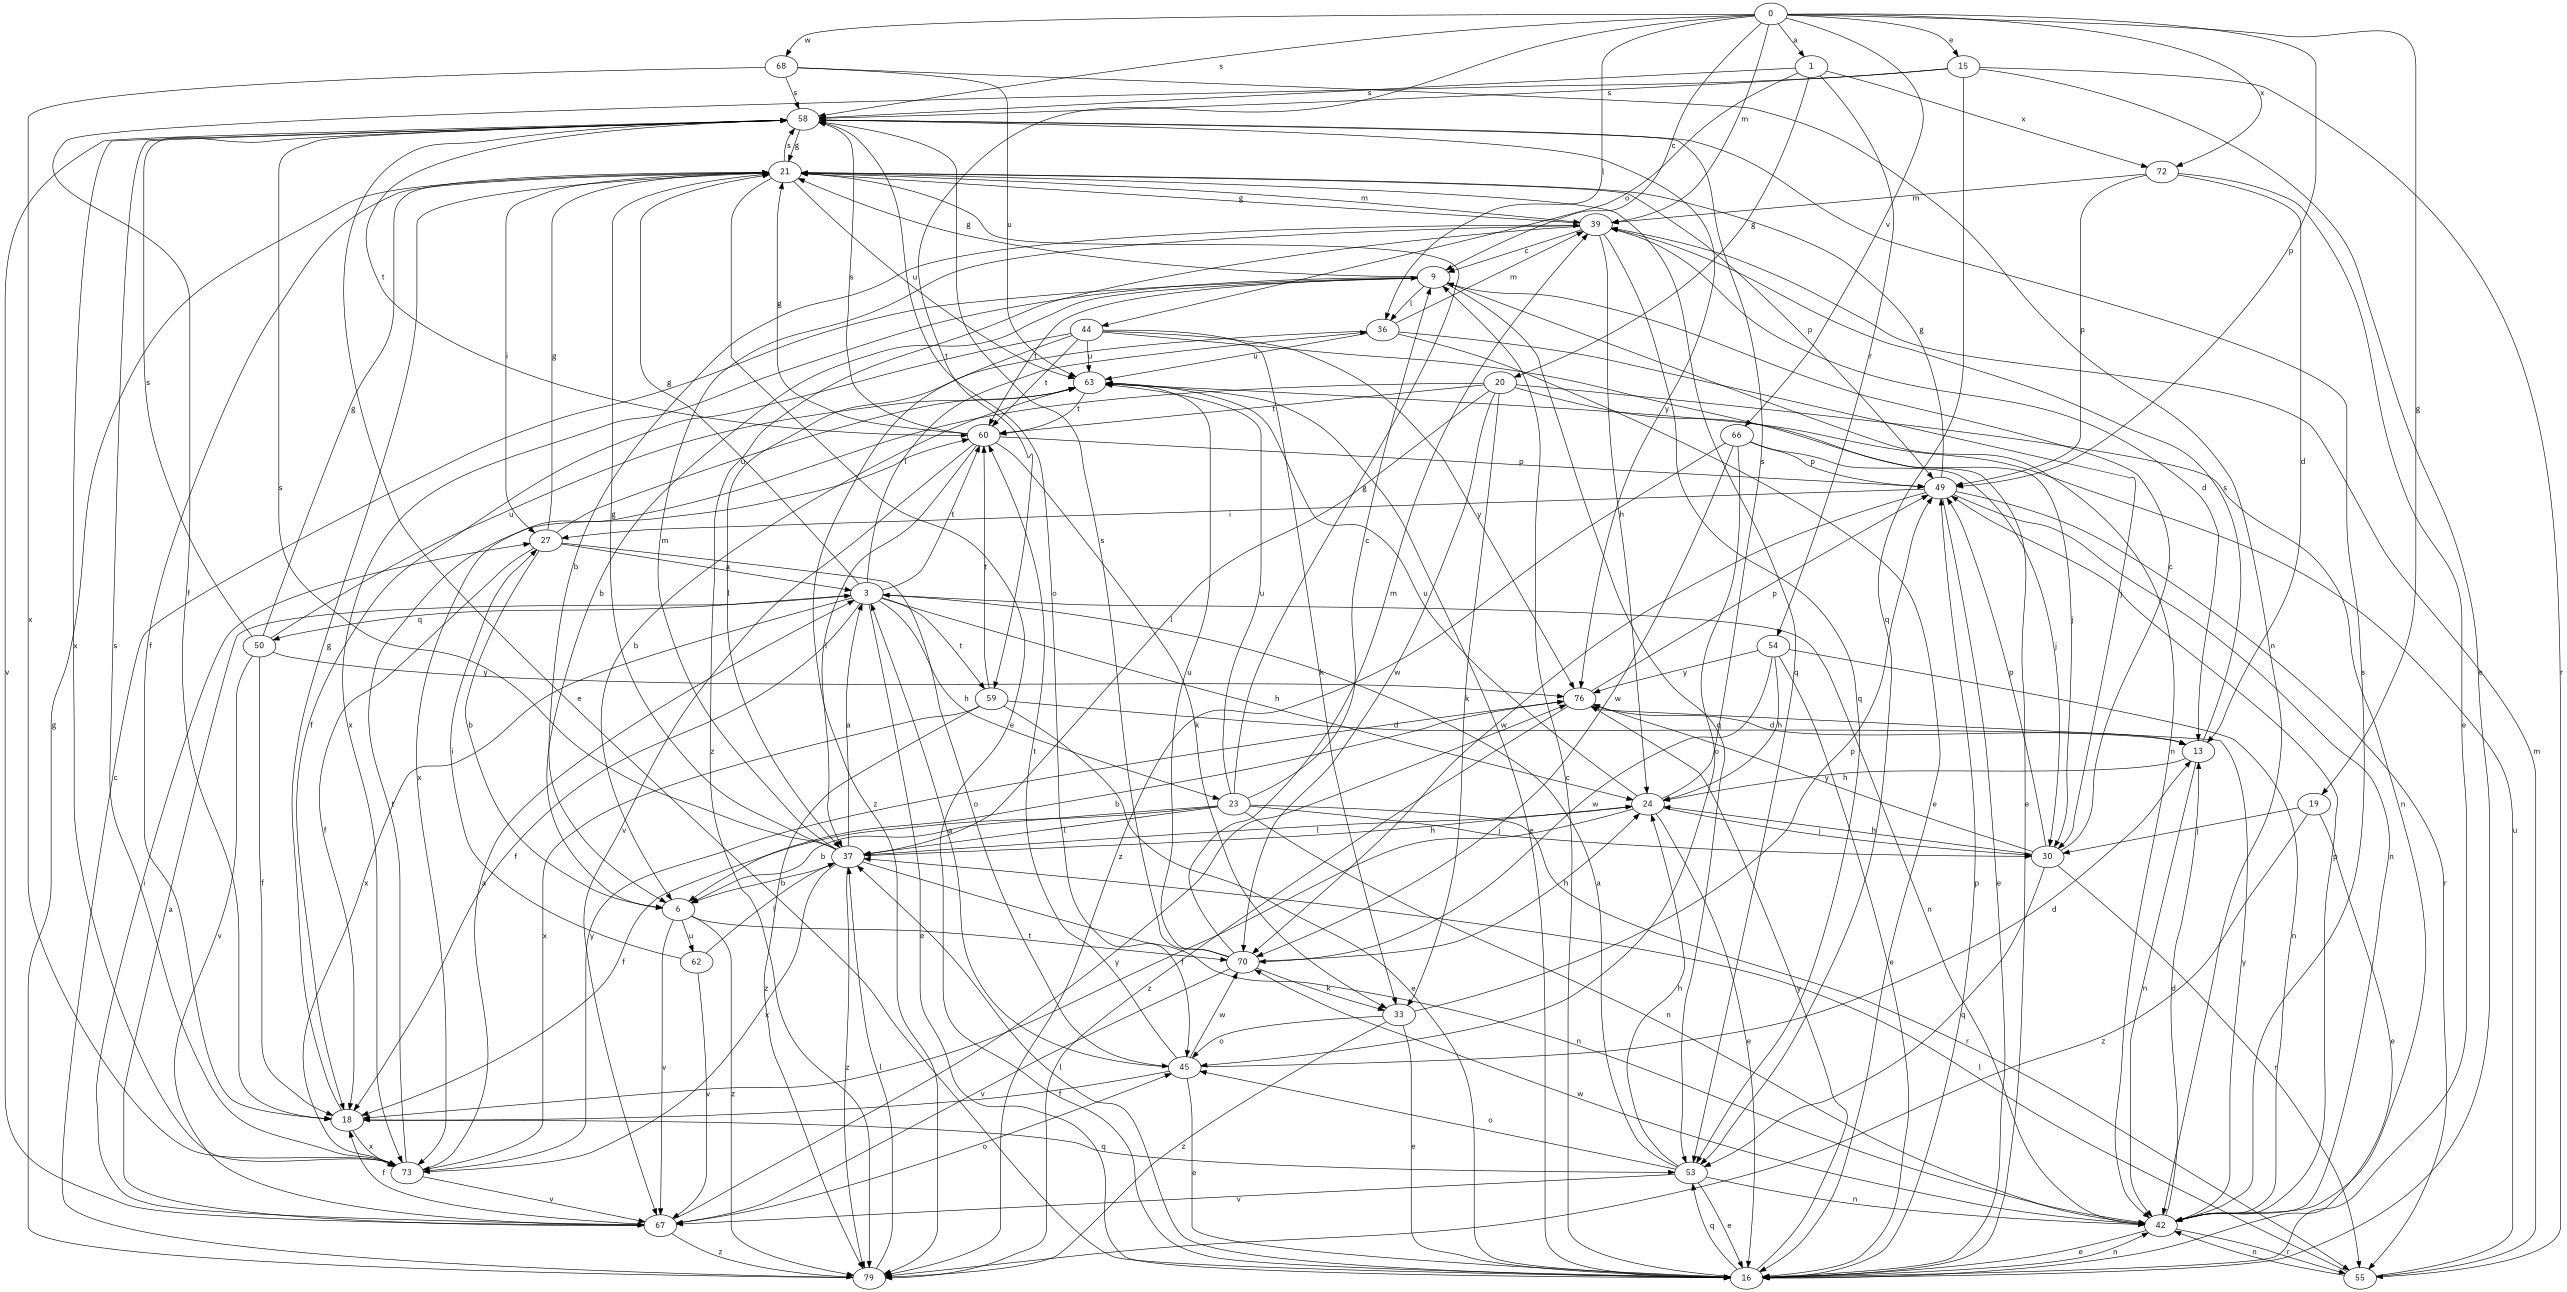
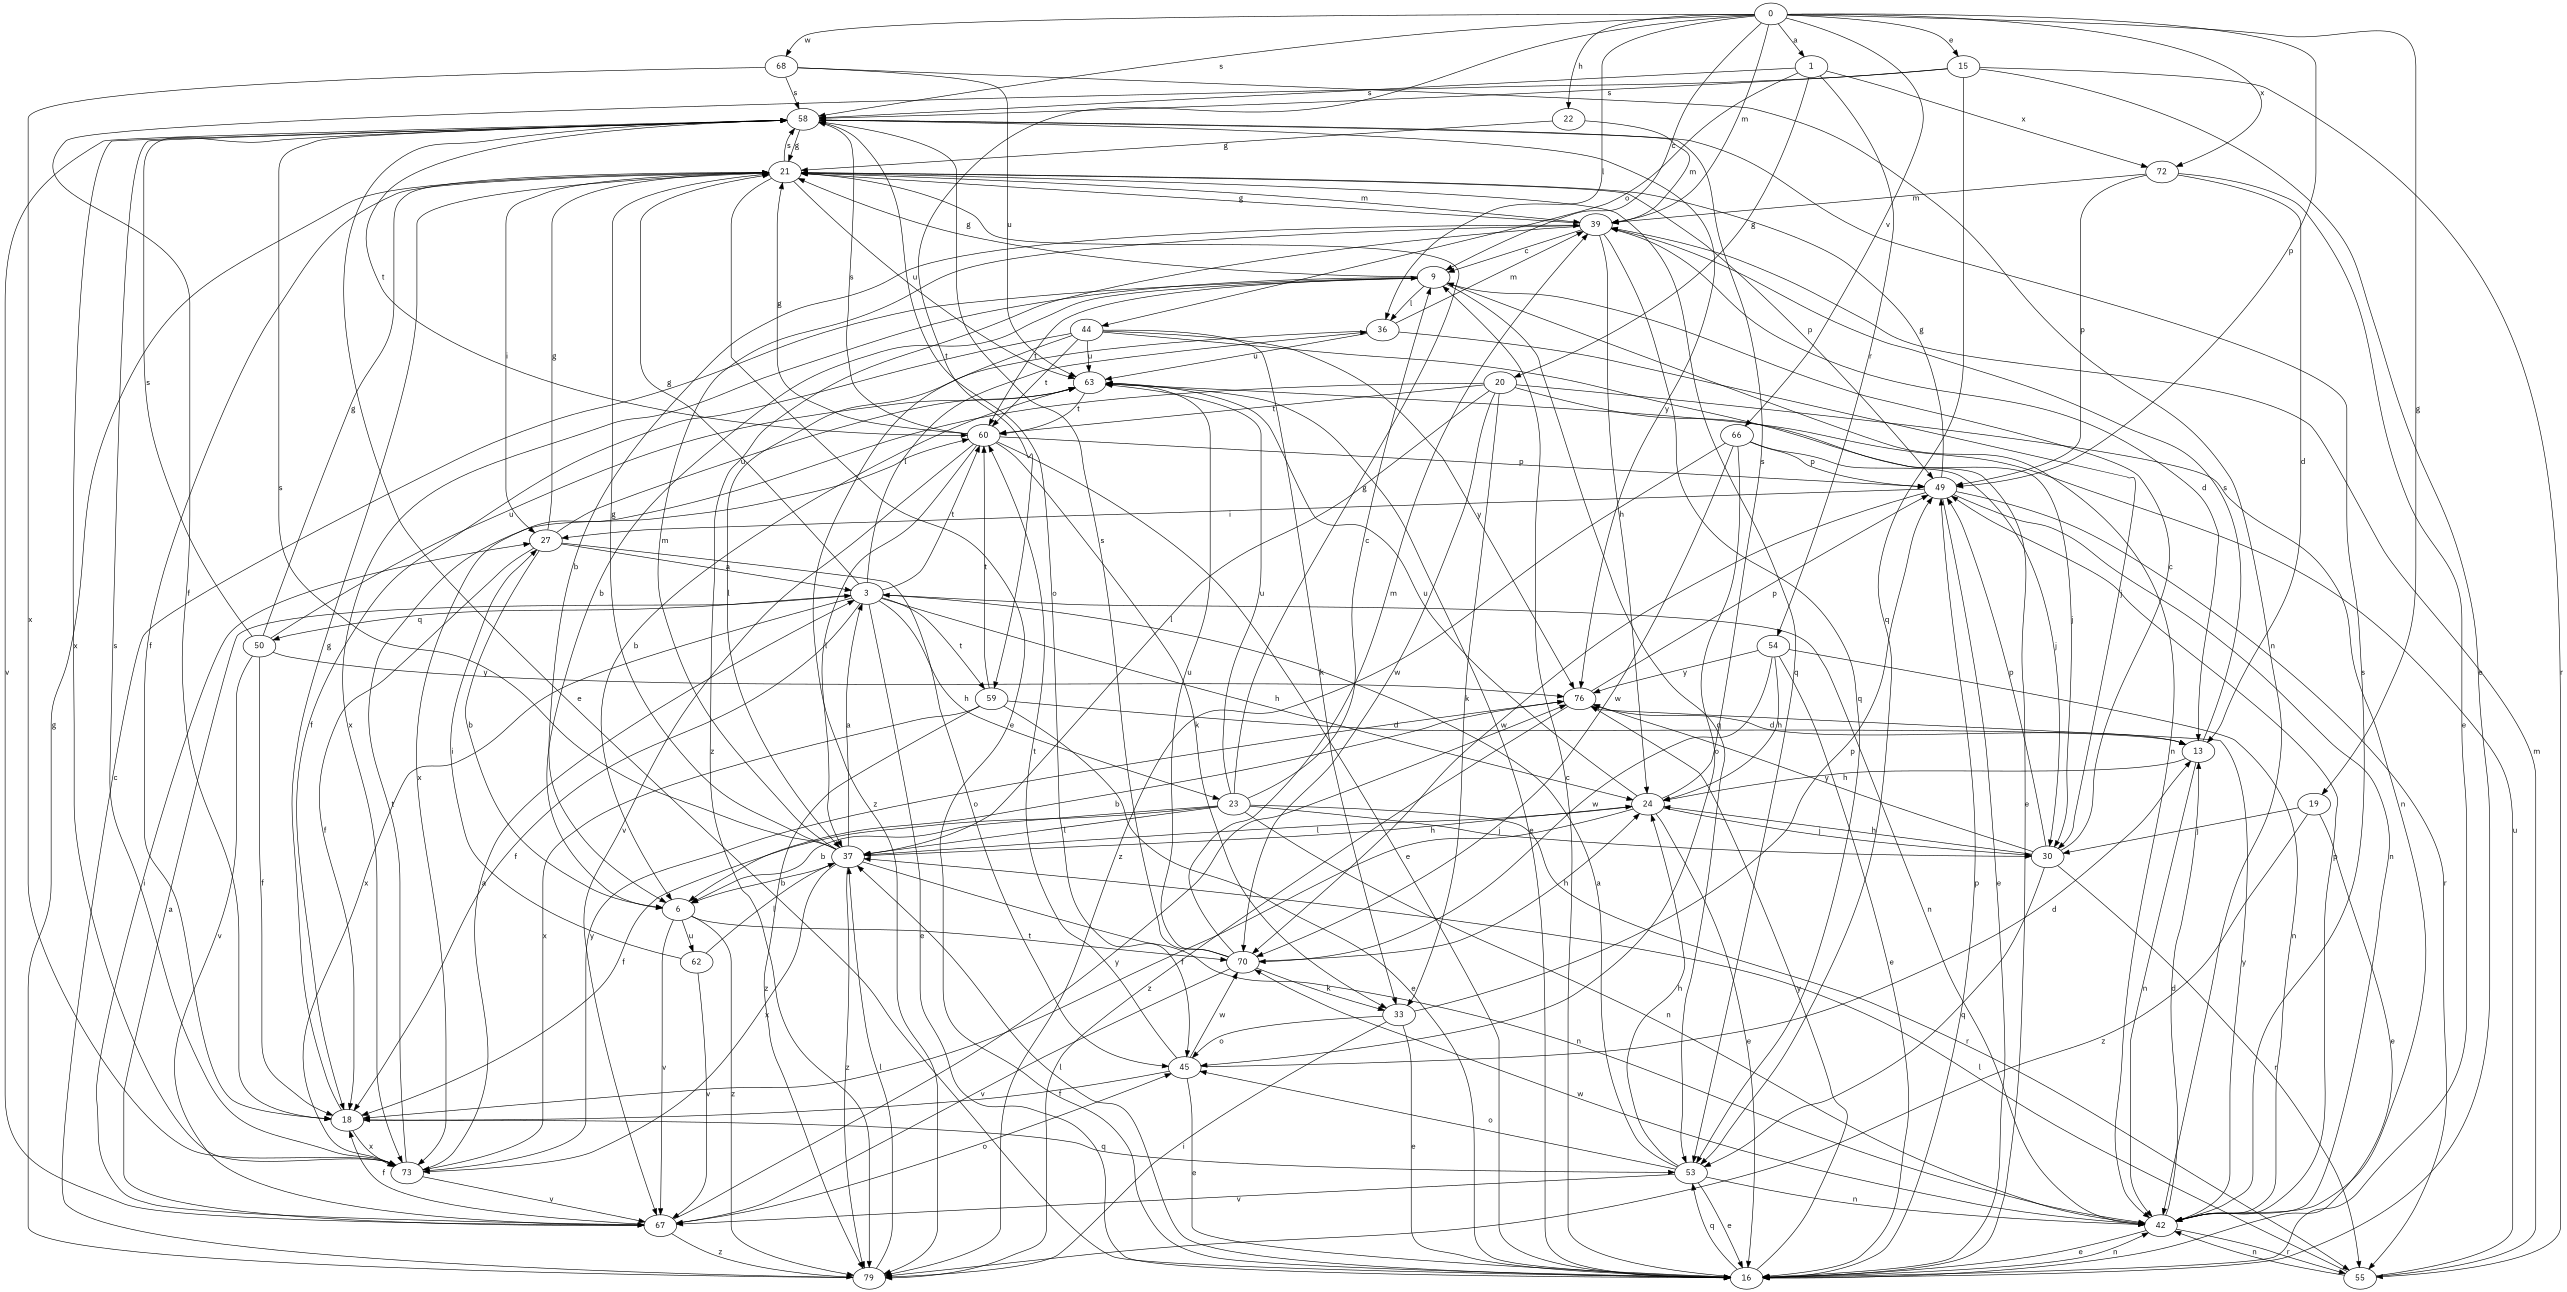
none -> (1569, 119)
(1929, 661) -> (1411, 876)
(960, 899) -> none
(1184, 1147) -> (1184, 1147)
